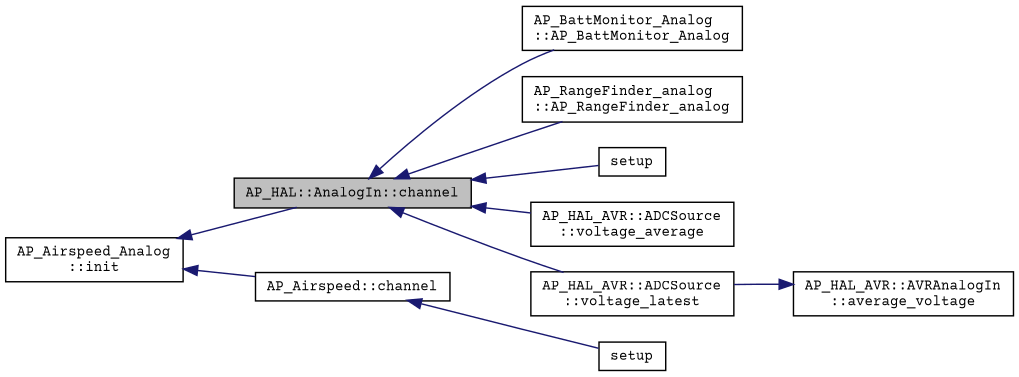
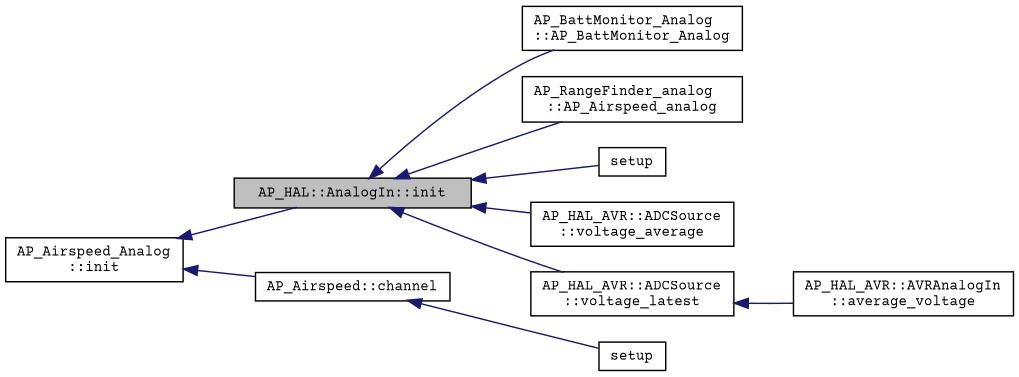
(632, 99) -> (632, 99)
(353, 193) -> (353, 193)
(757, 284) -> (771, 303)
